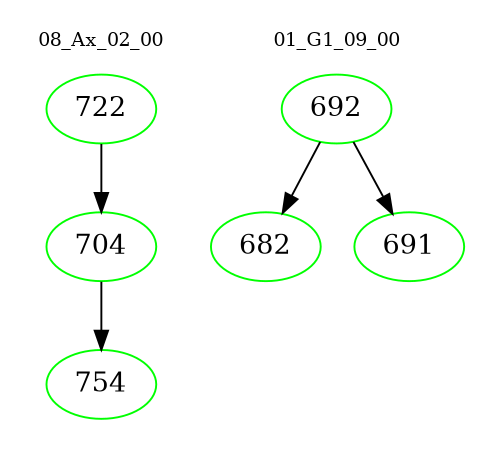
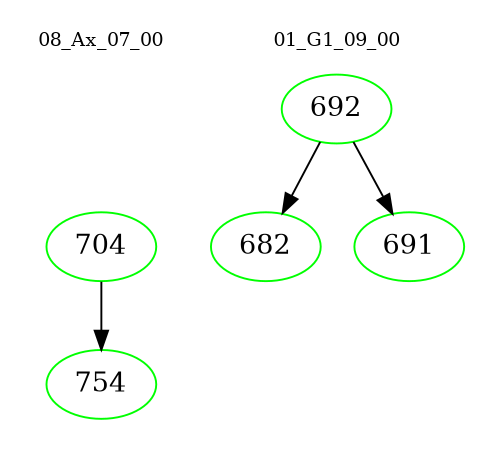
(101, 41) -> (101, 41)
(101, 109) -> none
